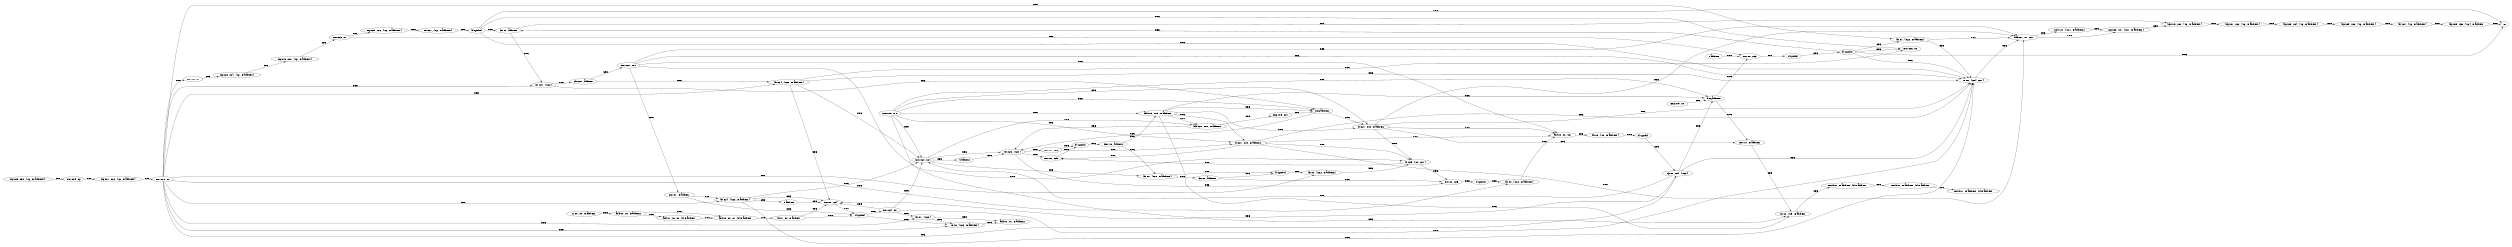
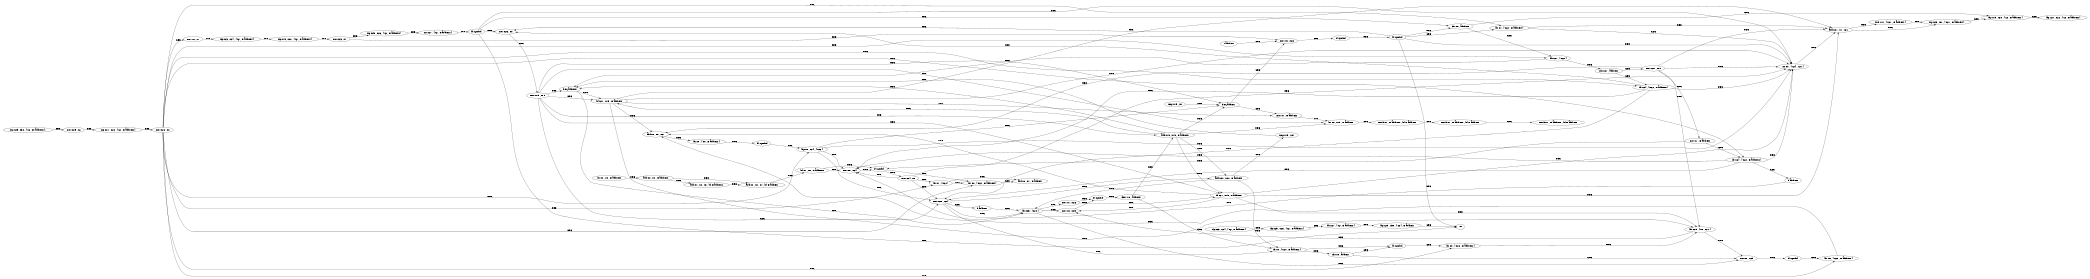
(2271, 24) -> none
none -> (528, 60)
none -> (1254, 215)
